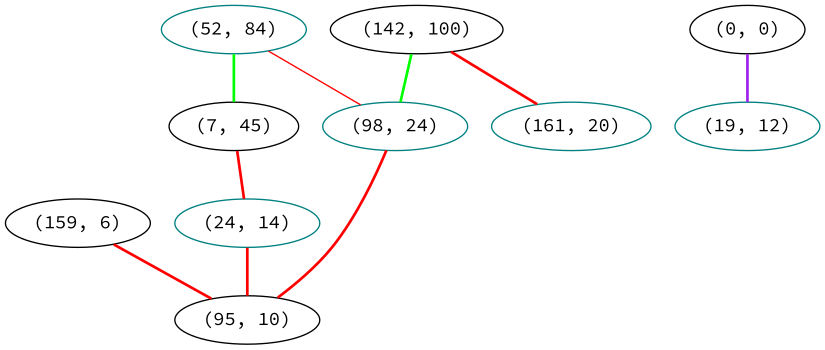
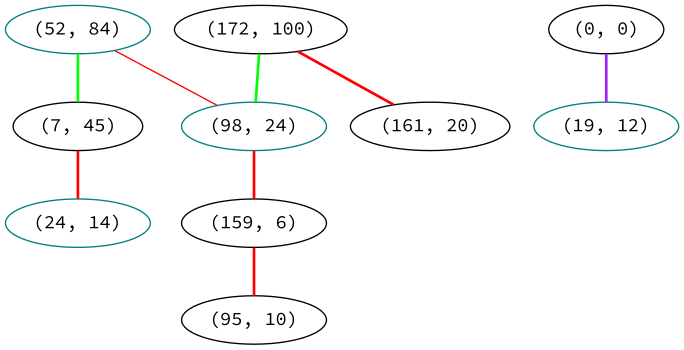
(417, 30) -> (261, 30)
(571, 126) -> (430, 126)
(343, 232) -> (254, 175)
(247, 272) -> none
